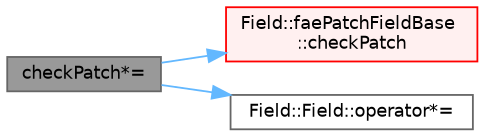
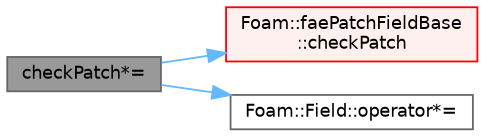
(352, 34) -> (352, 34)
(352, 112) -> (352, 112)
